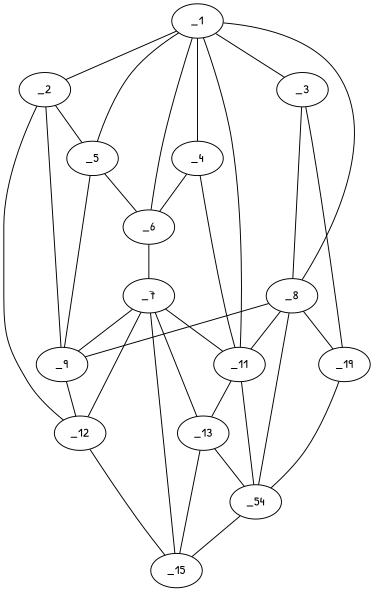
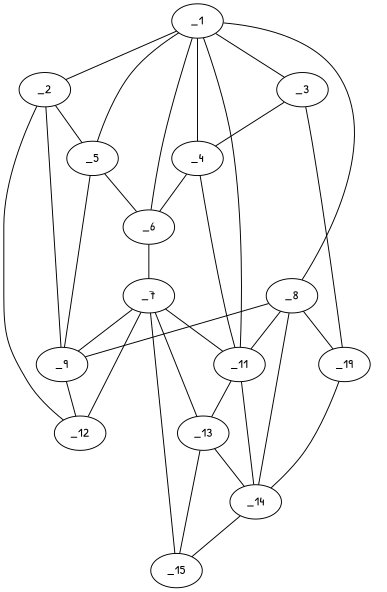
(297, 193) -> (250, 124)
(256, 502) -> (256, 502)
(126, 503) -> none
